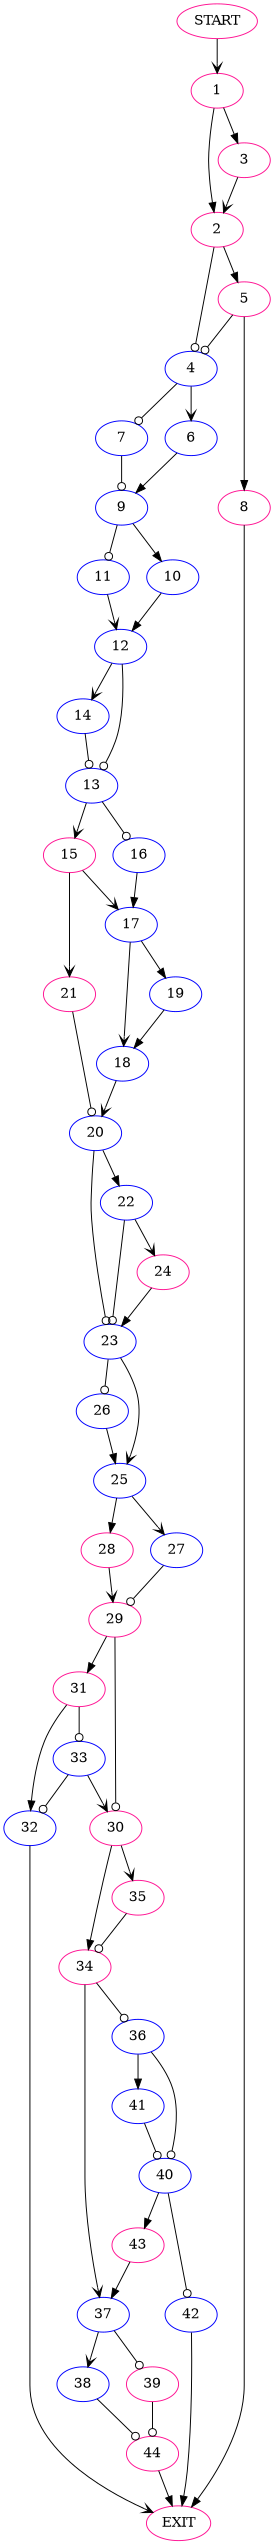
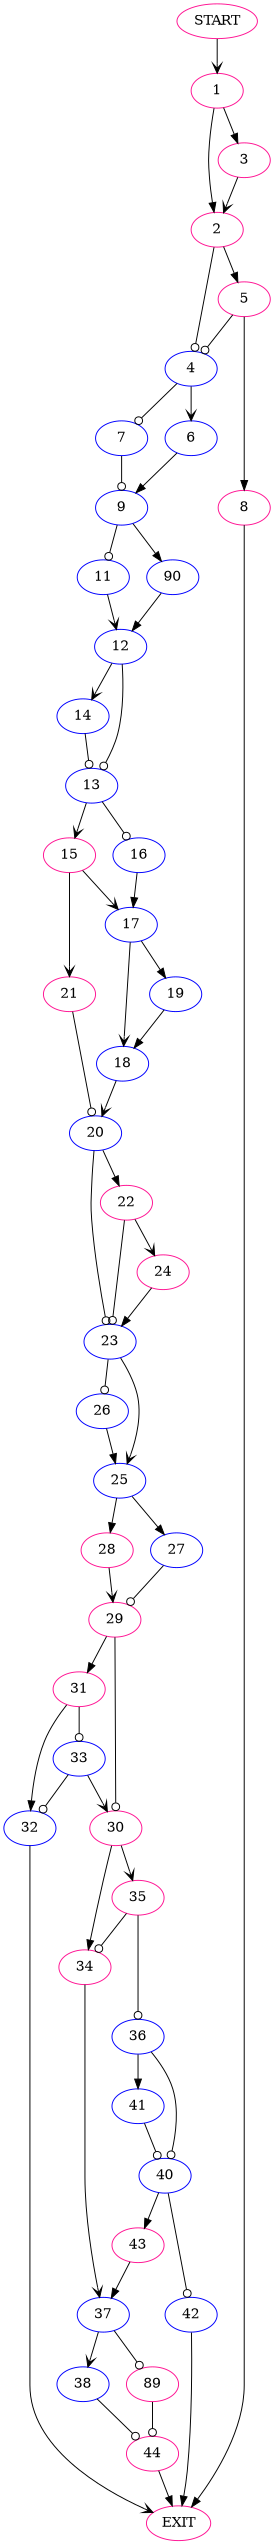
(173, 577) -> (173, 577)
(126, 1203) -> (126, 1203)
(145, 1512) -> (145, 1512)
(109, 1999) -> (138, 1963)
(153, 2384) -> (153, 2384)
